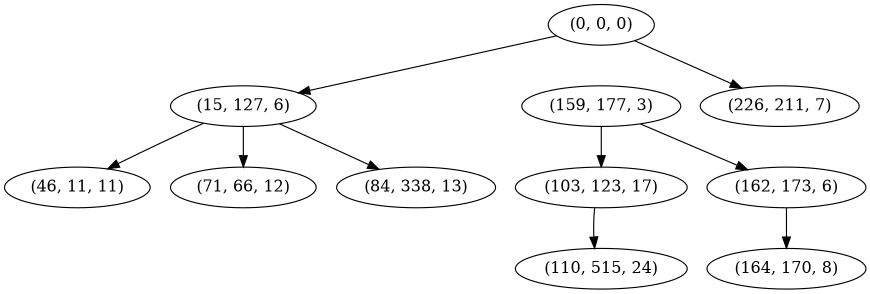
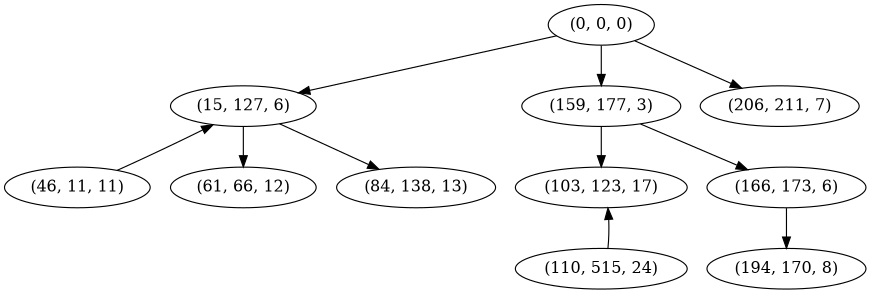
none -> (601, 60)
(780, 106) -> (780, 106)
(161, 143) -> (160, 151)
(243, 187) -> (243, 187)
(416, 187) -> (416, 187)
(786, 187) -> (786, 187)
(594, 223) -> (609, 234)
(786, 269) -> (786, 269)
